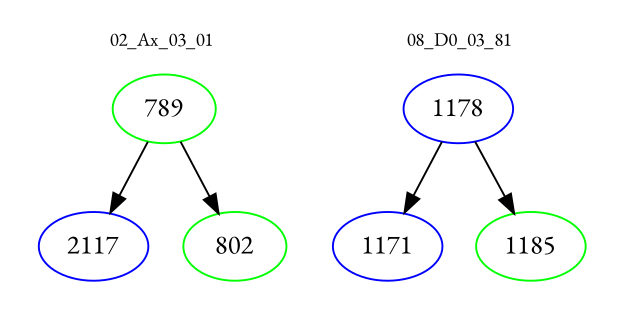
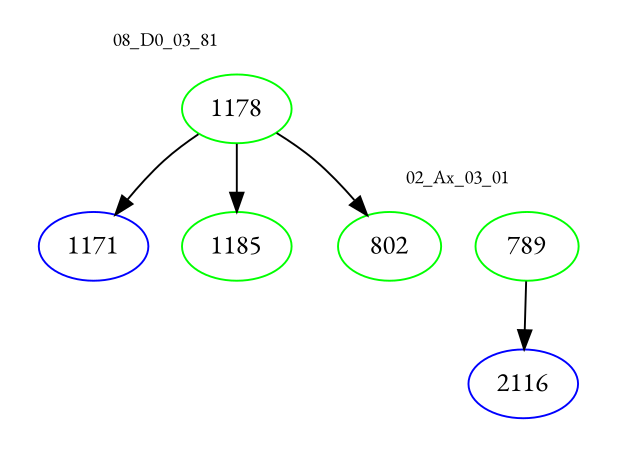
(458, 109) -> (237, 109)
(195, 169) -> (335, 179)
(94, 246) -> (523, 384)
